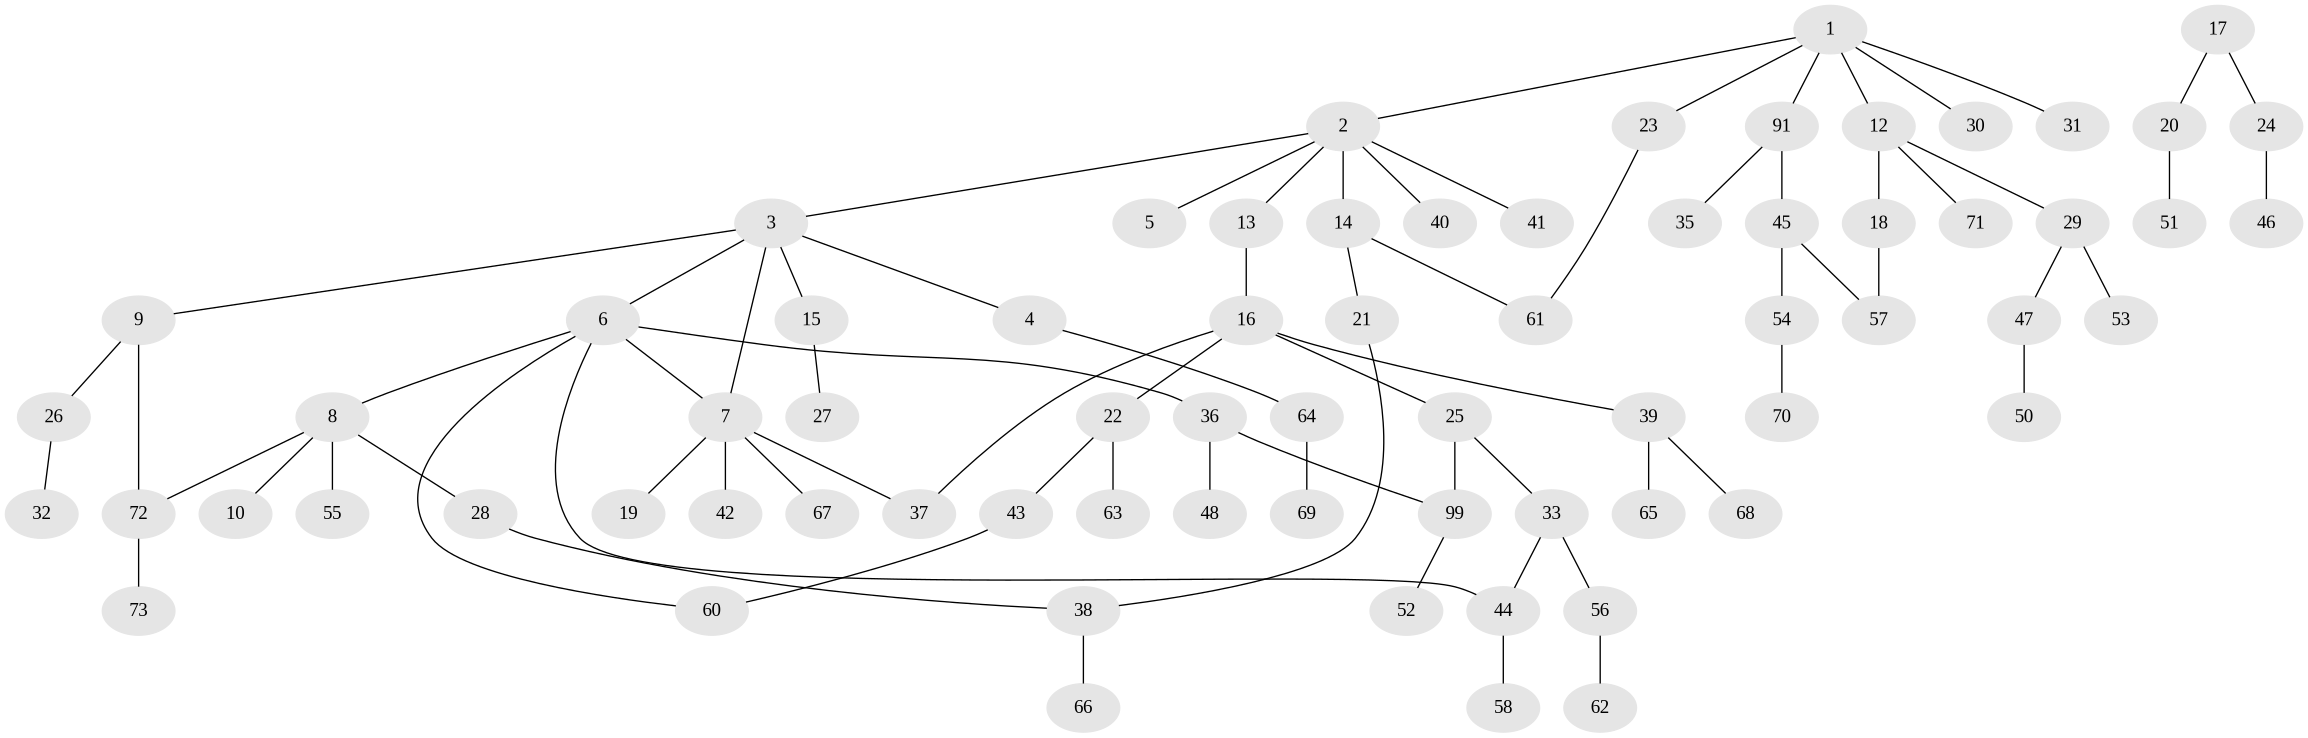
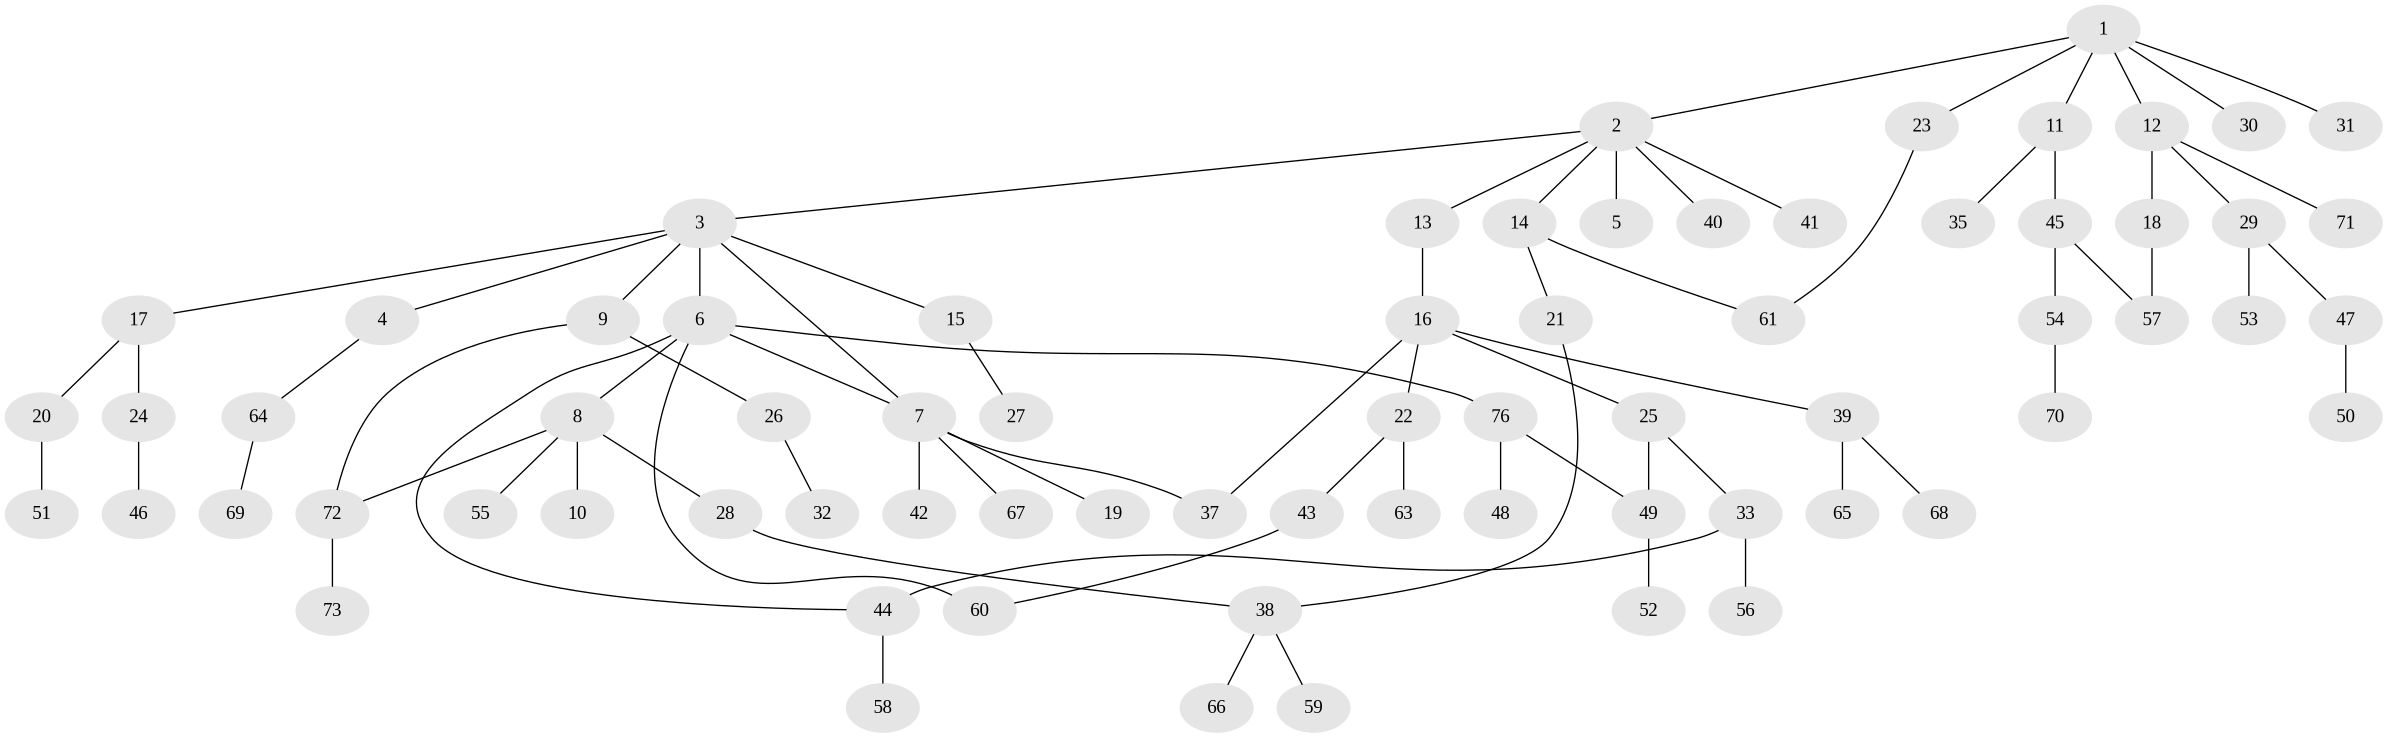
(1782, 127) -> (2055, 127)
none -> (419, 272)
(1210, 417) -> (1501, 417)
(1455, 514) -> (1649, 514)
none -> (1314, 708)
(1600, 708) -> none
